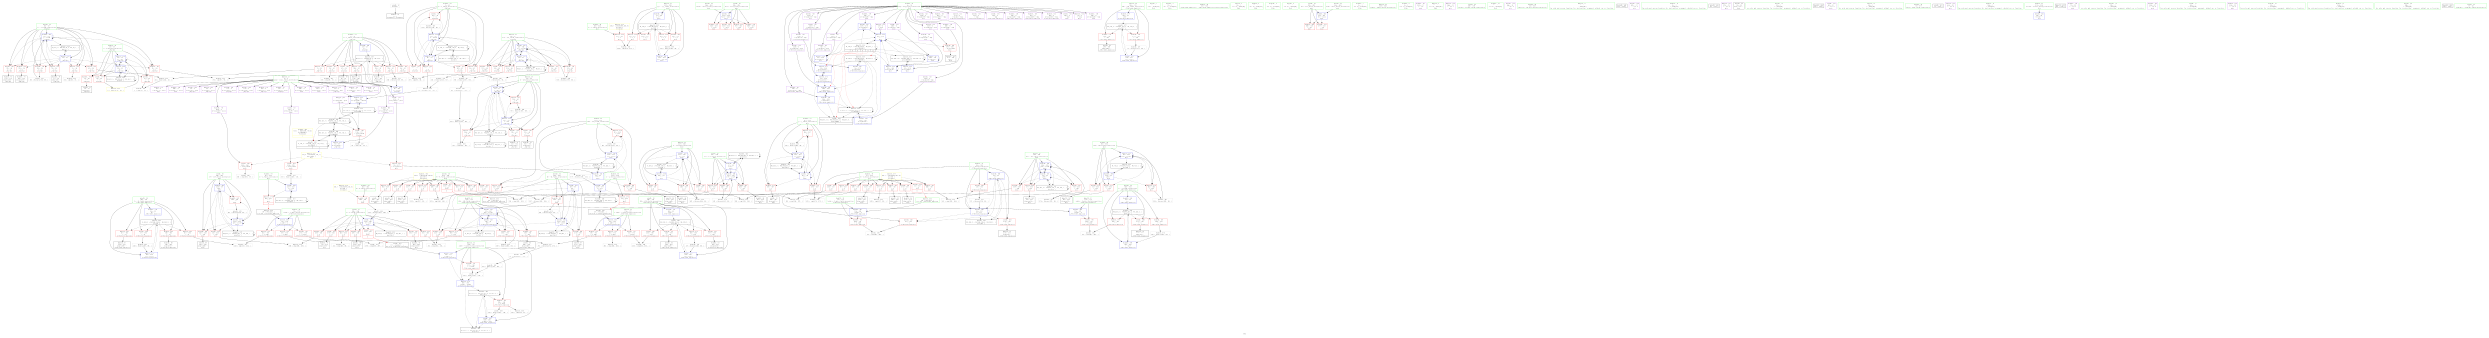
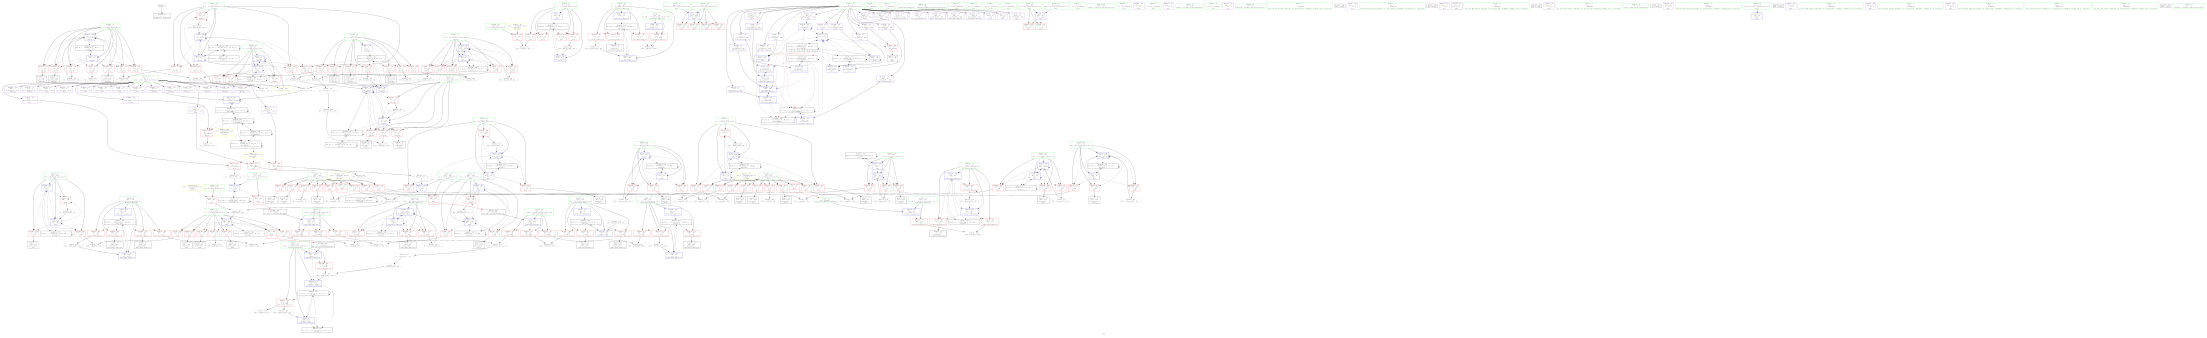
(976, 16) -> none
(87, 89) -> none
(337, 145) -> none
(494, 200) -> none
none -> (642, 234)
(693, 234) -> none
